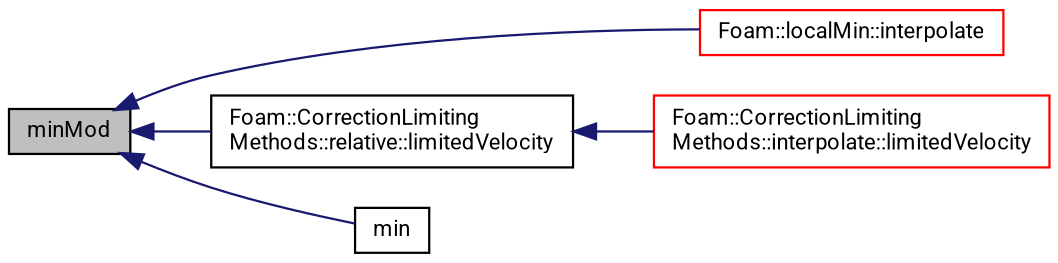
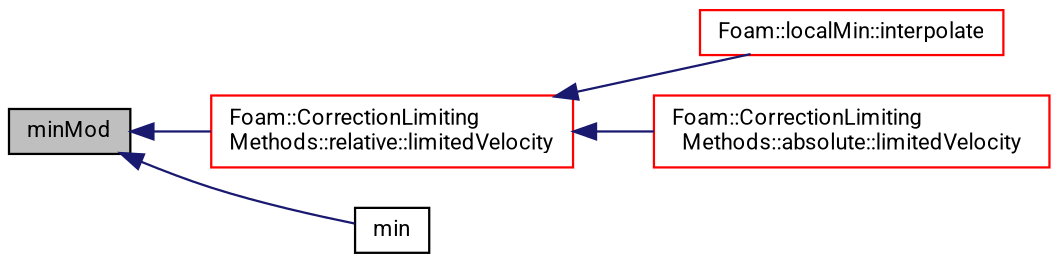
(415, 43) -> (664, 73)
(392, 131) -> (392, 131)
(852, 131) -> (852, 131)
